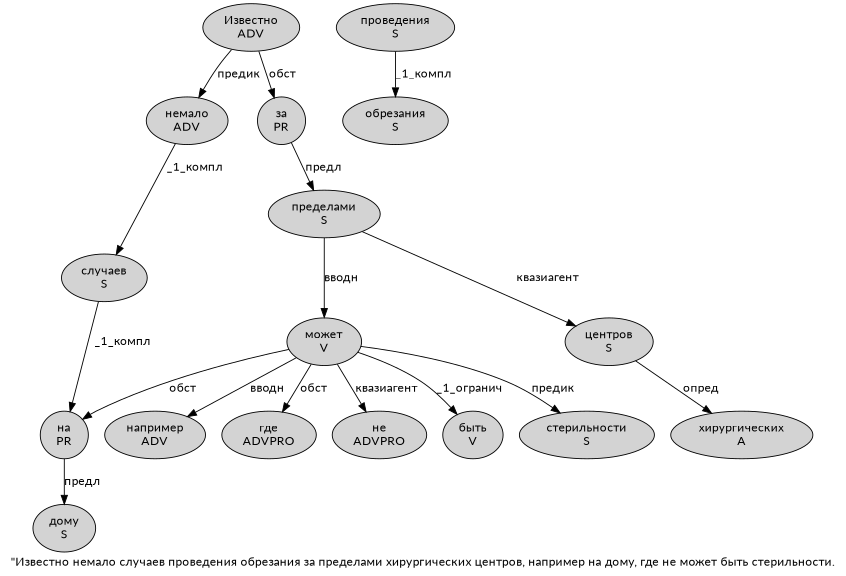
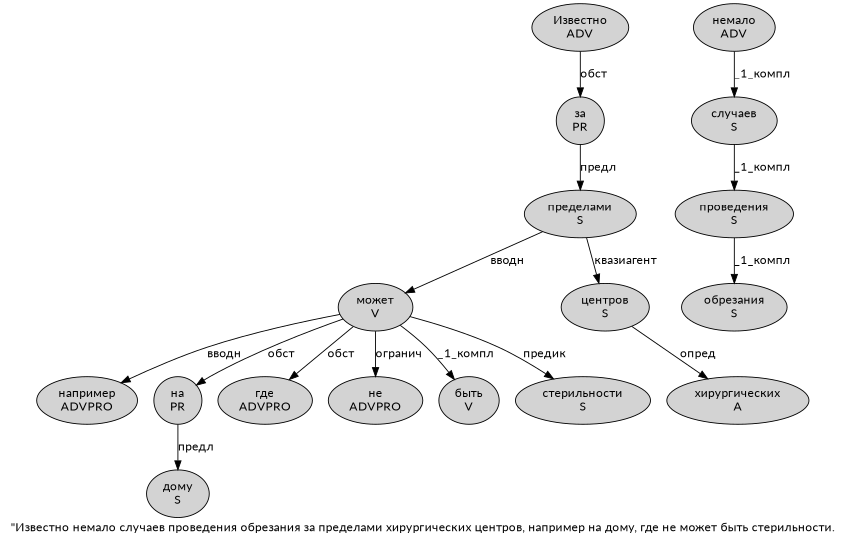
(216, 69) -> none
(85, 352) -> (734, 163)
(387, 388) -> (399, 354)
(470, 388) -> (466, 354)
(155, 435) -> (87, 400)
